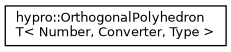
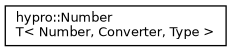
(116, 26) -> (116, 26)
